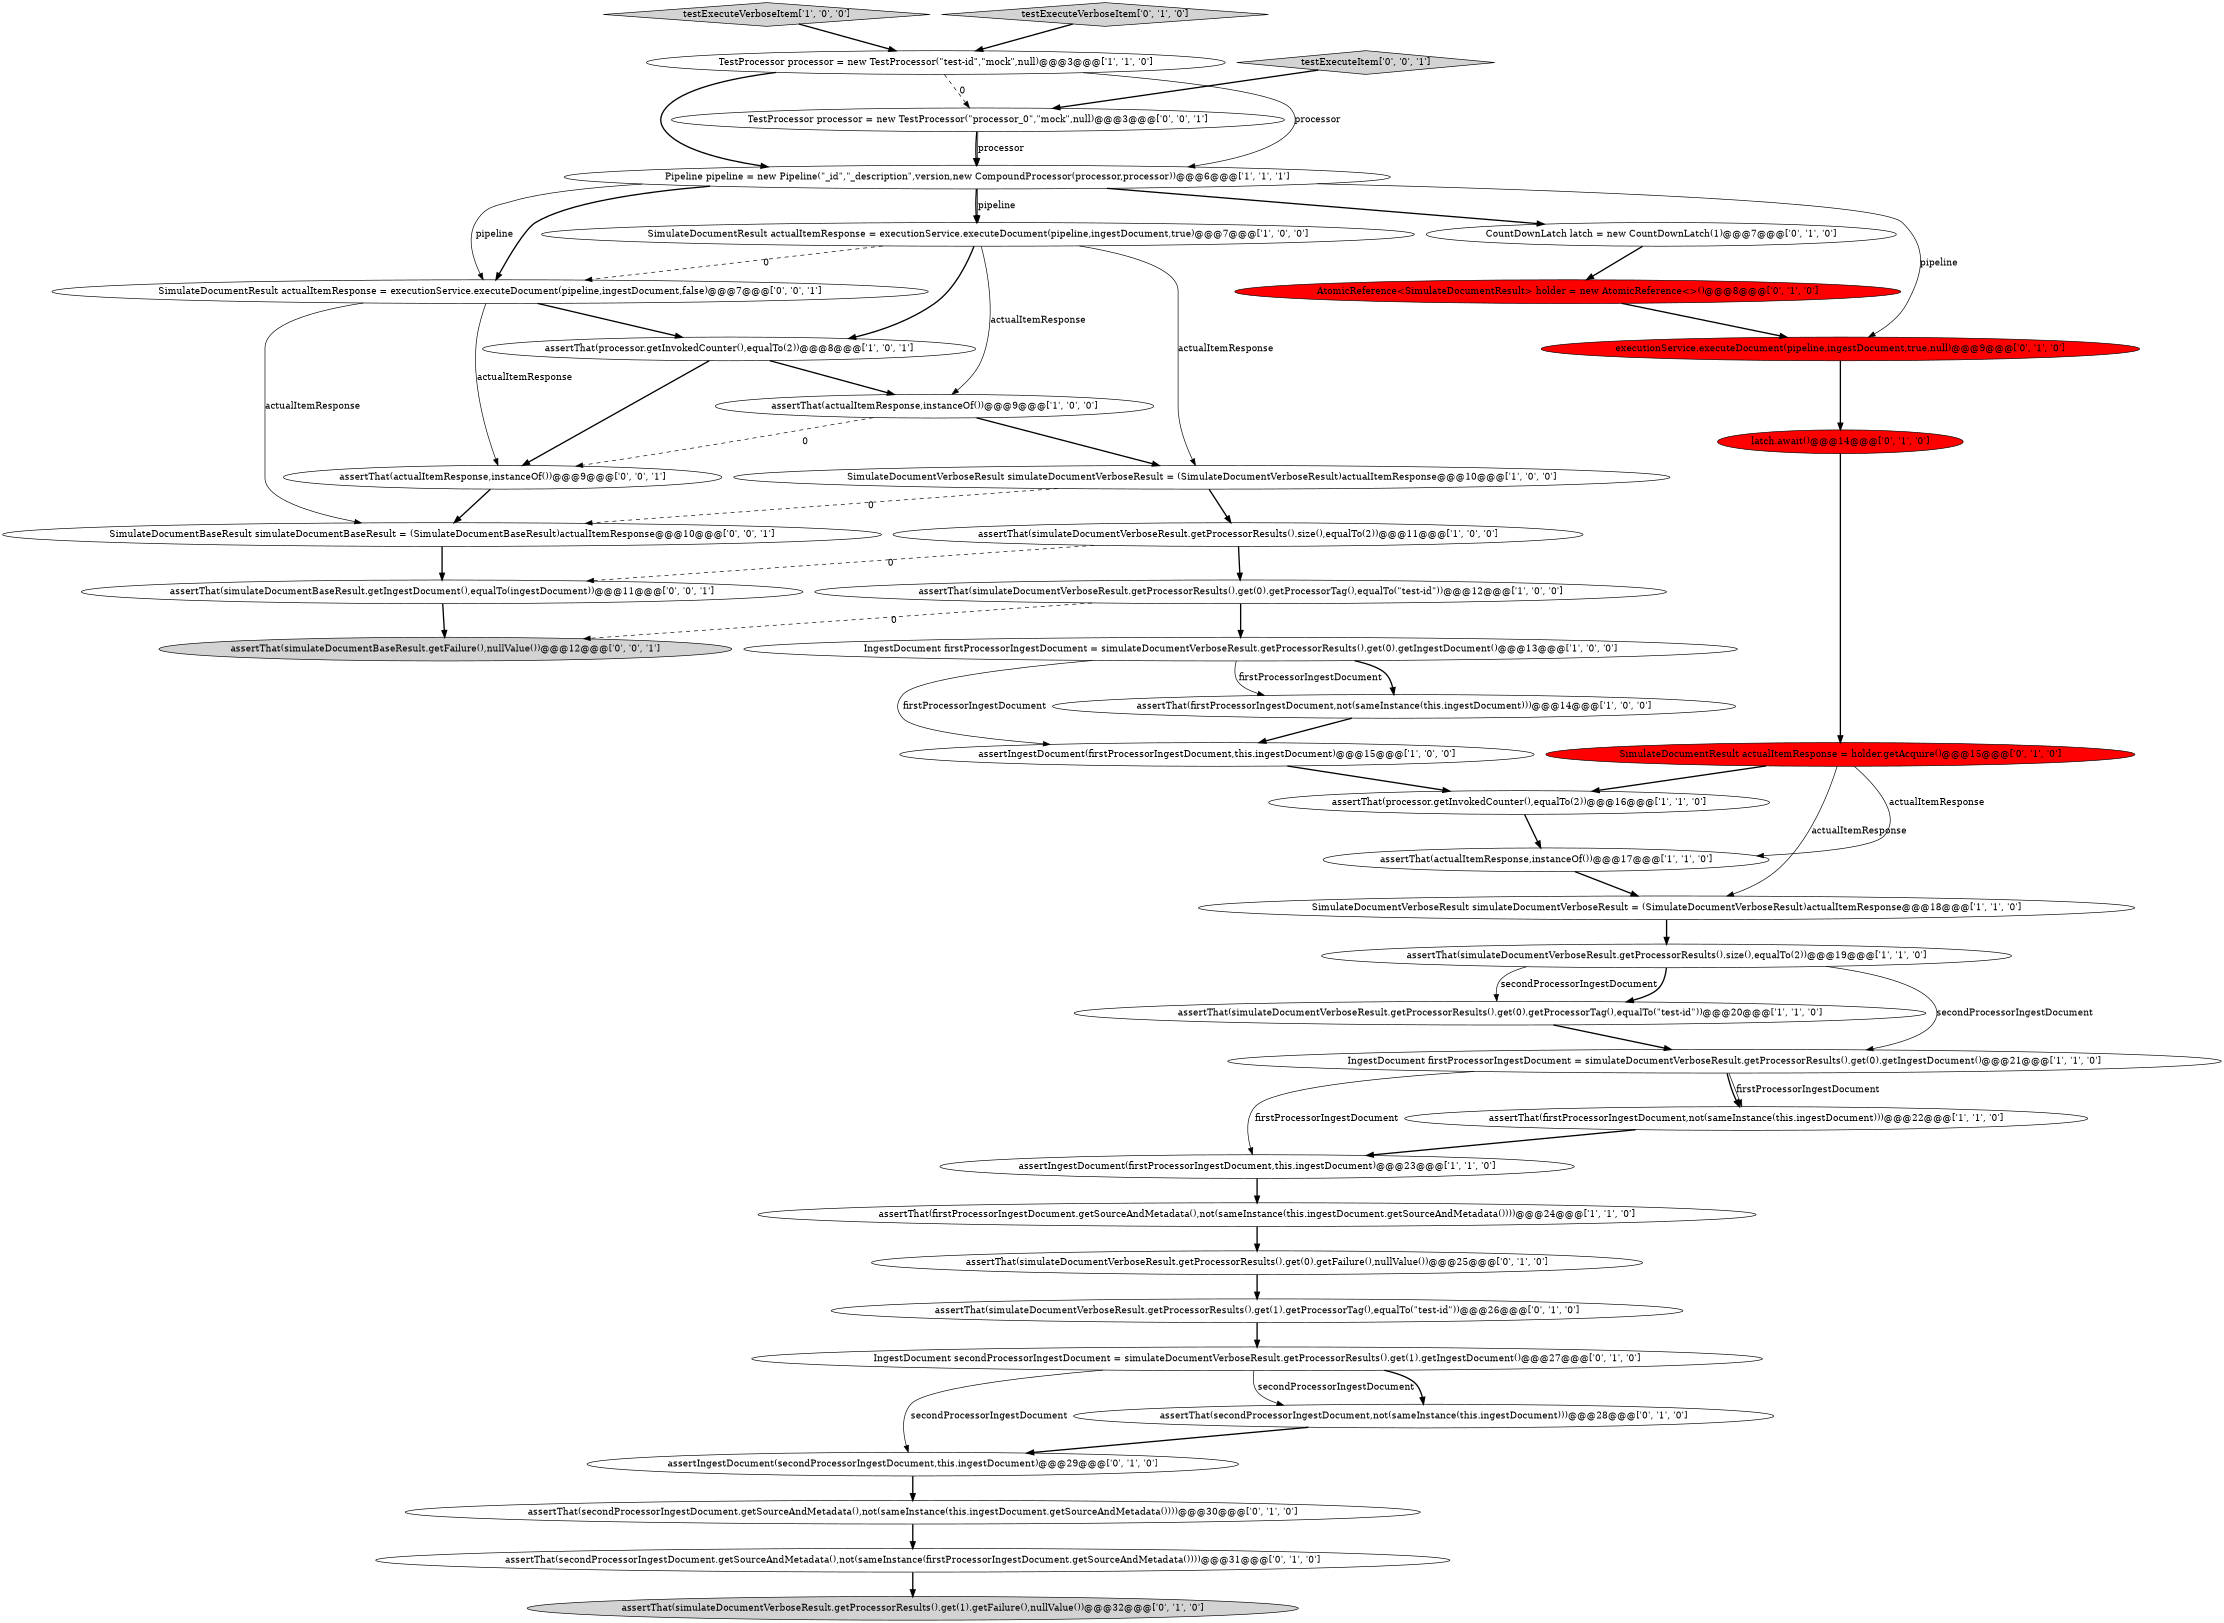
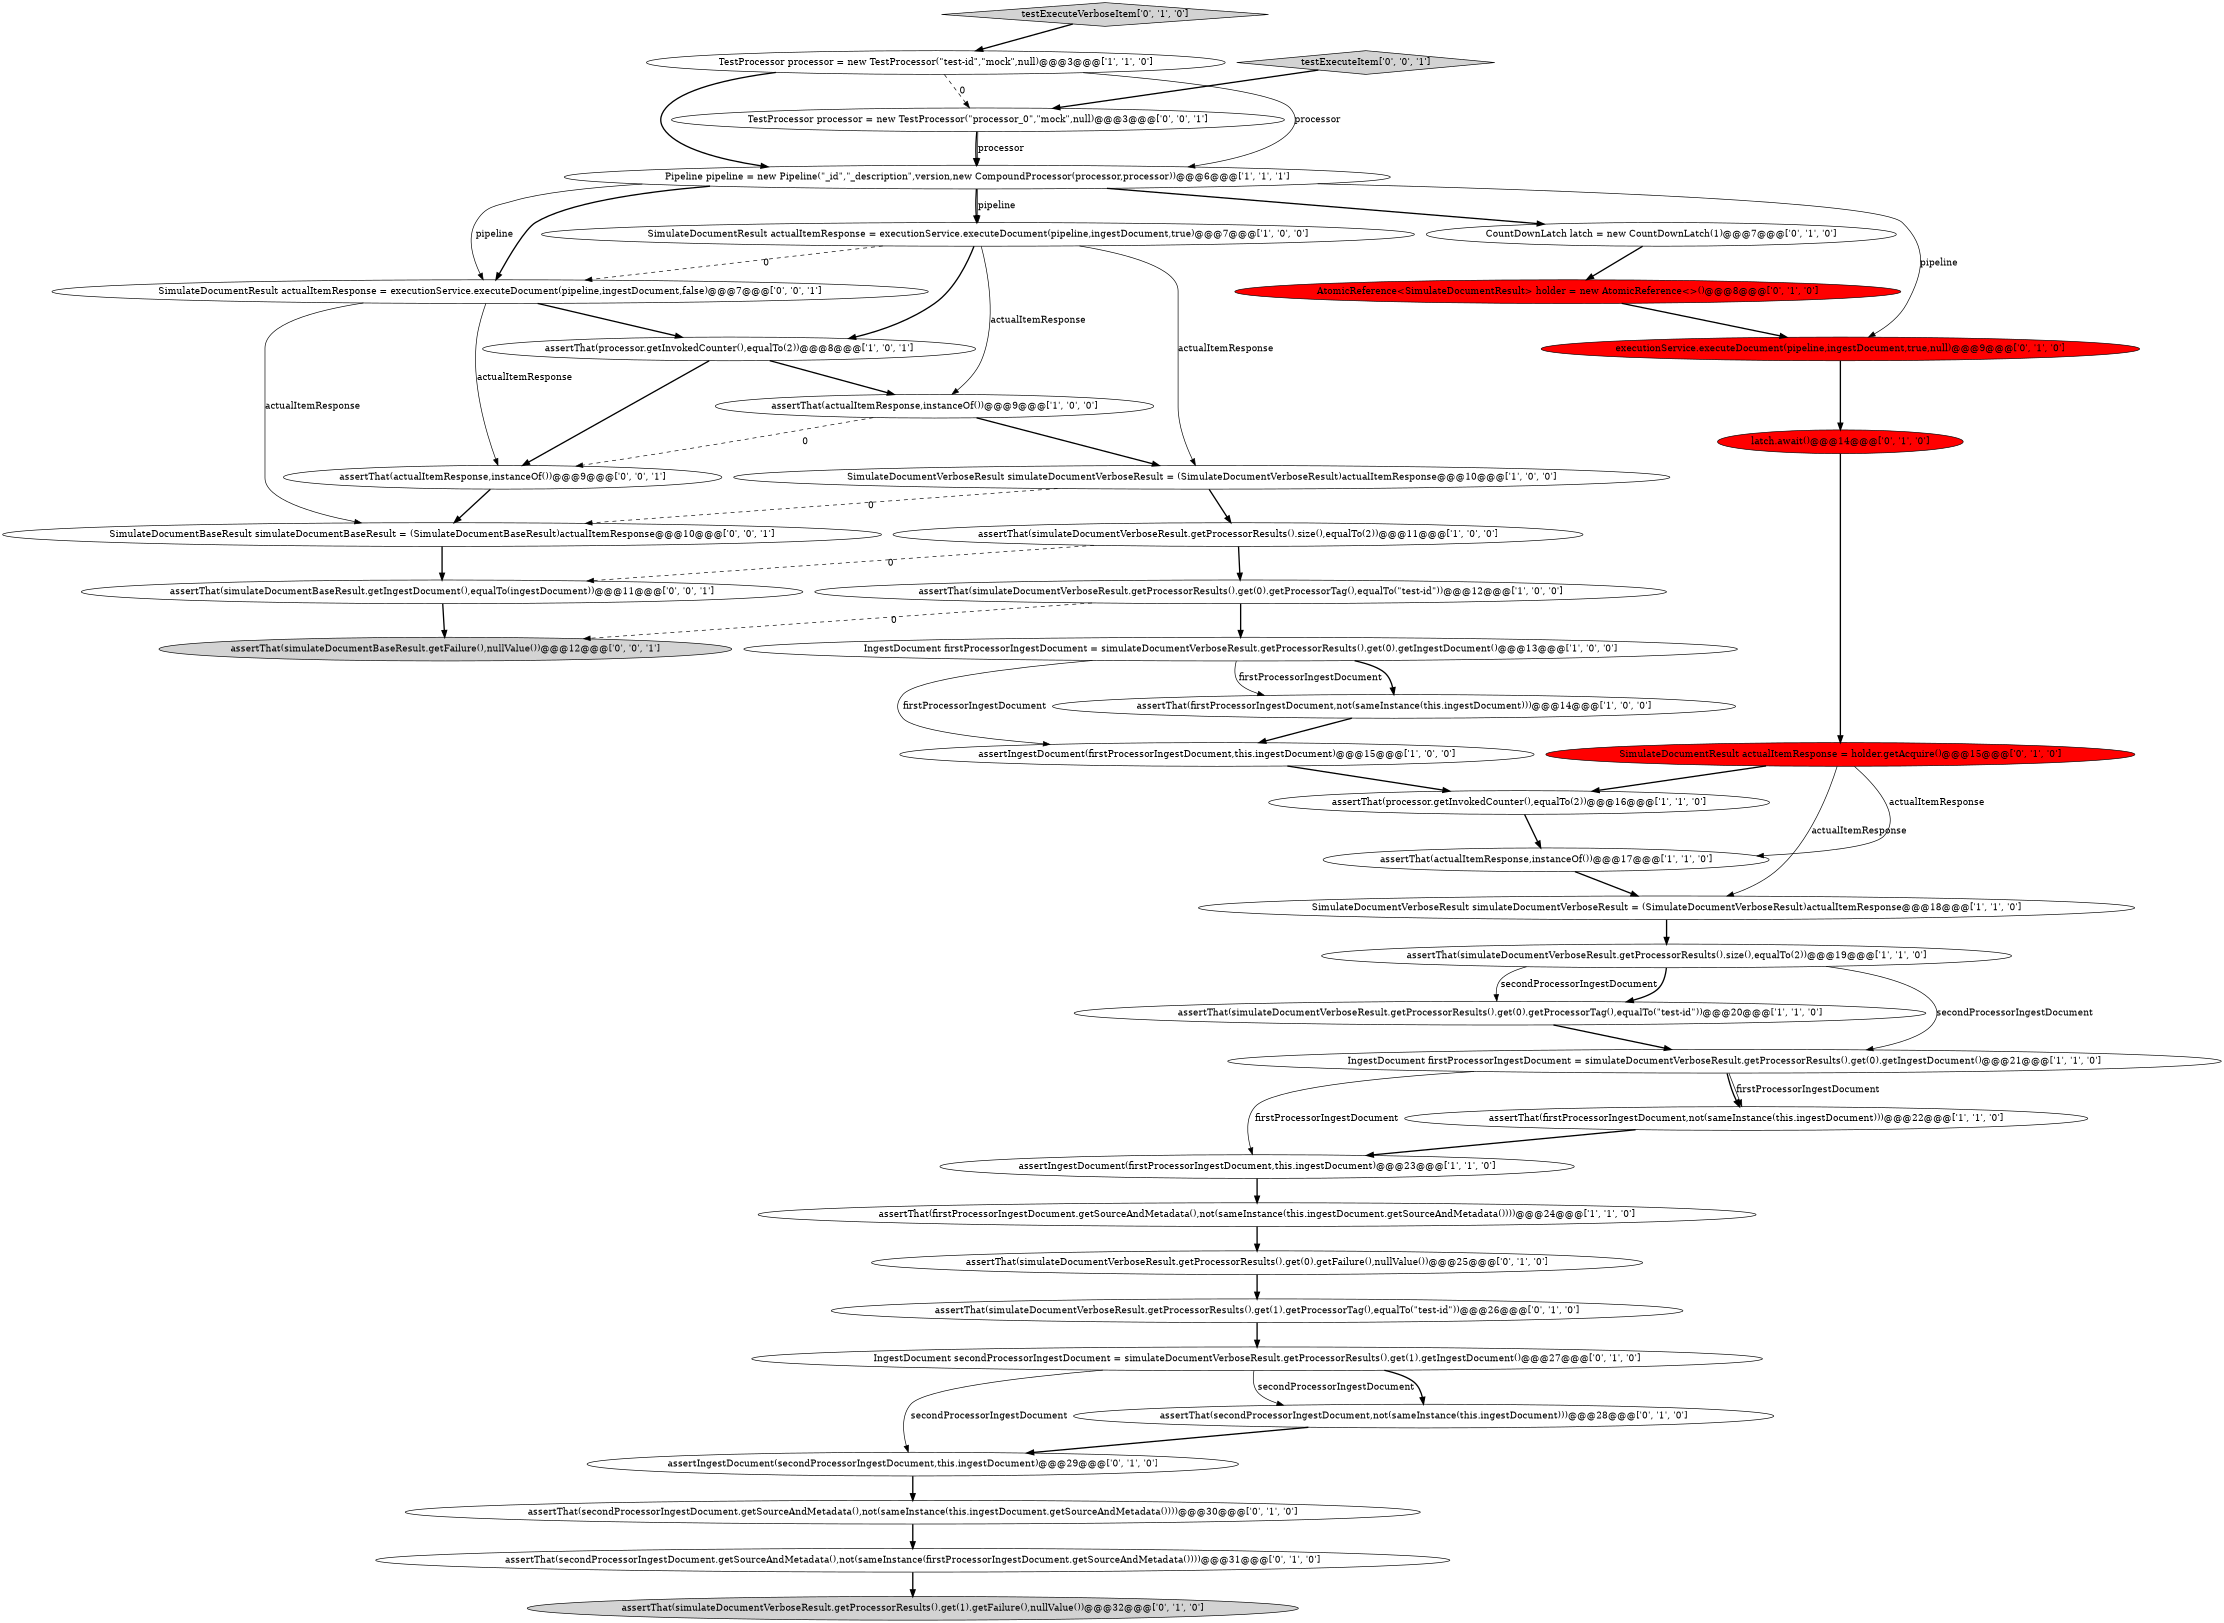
(767, 14) -> none
